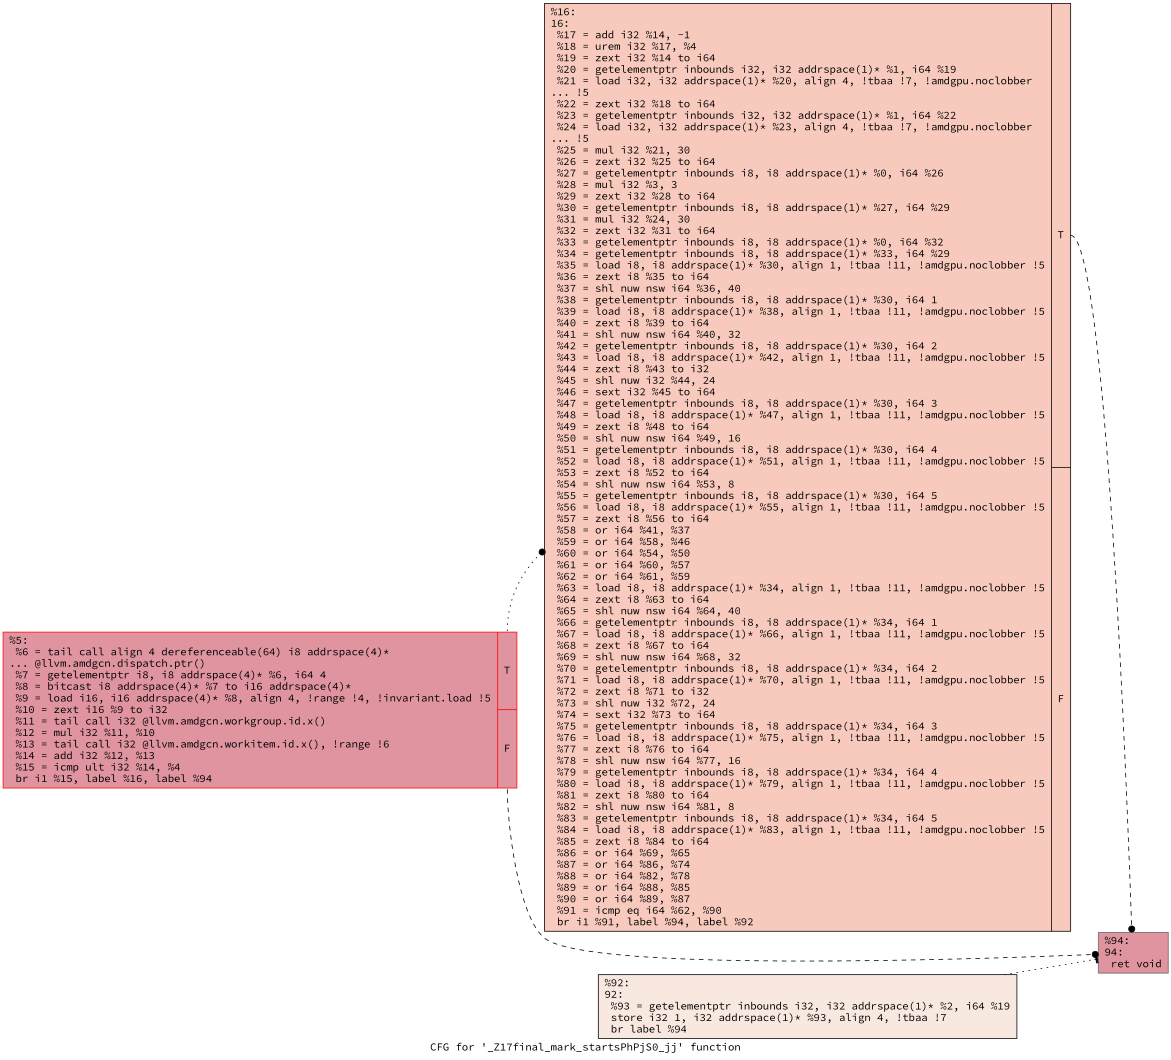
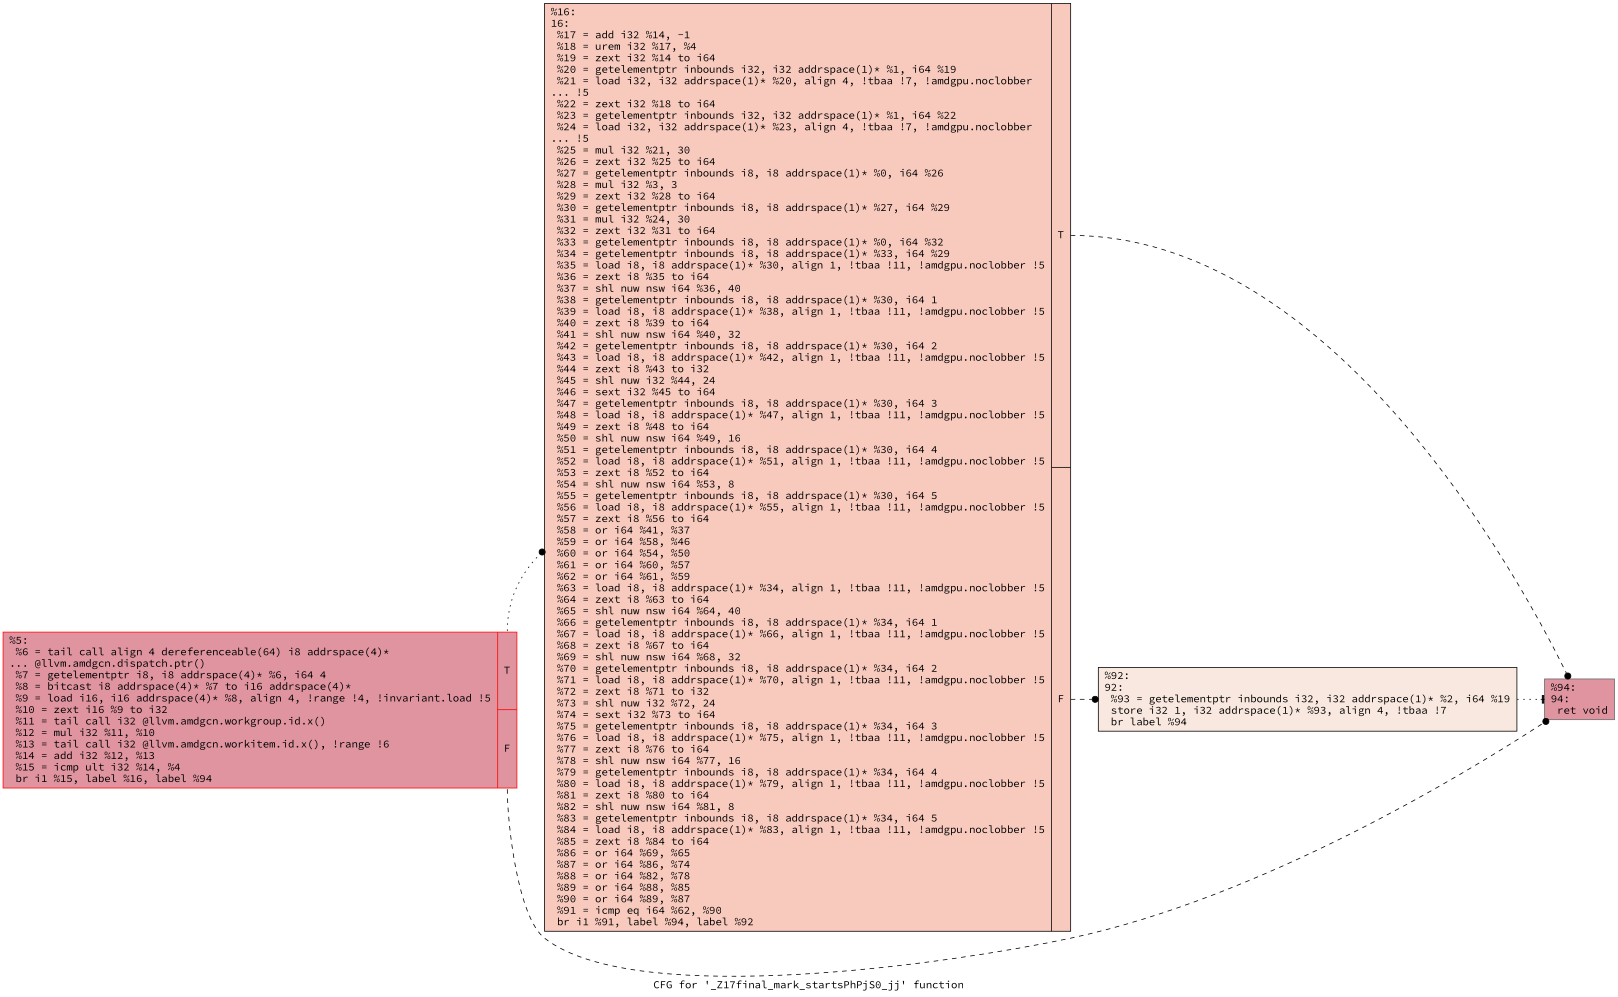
none -> (1081, 699)
